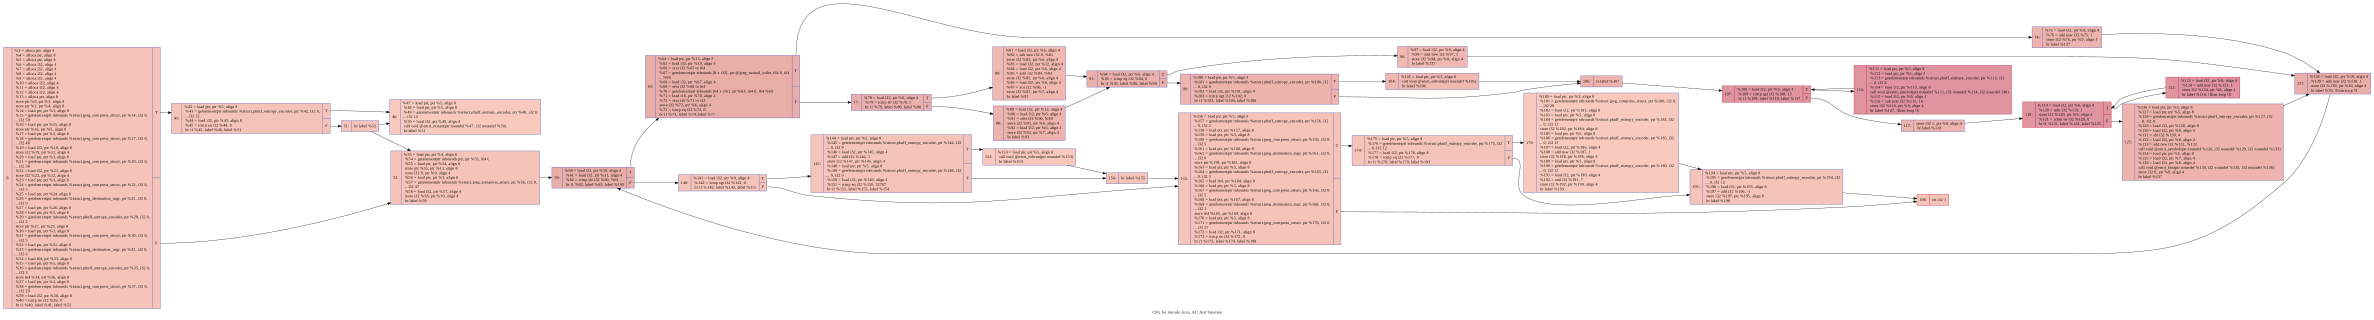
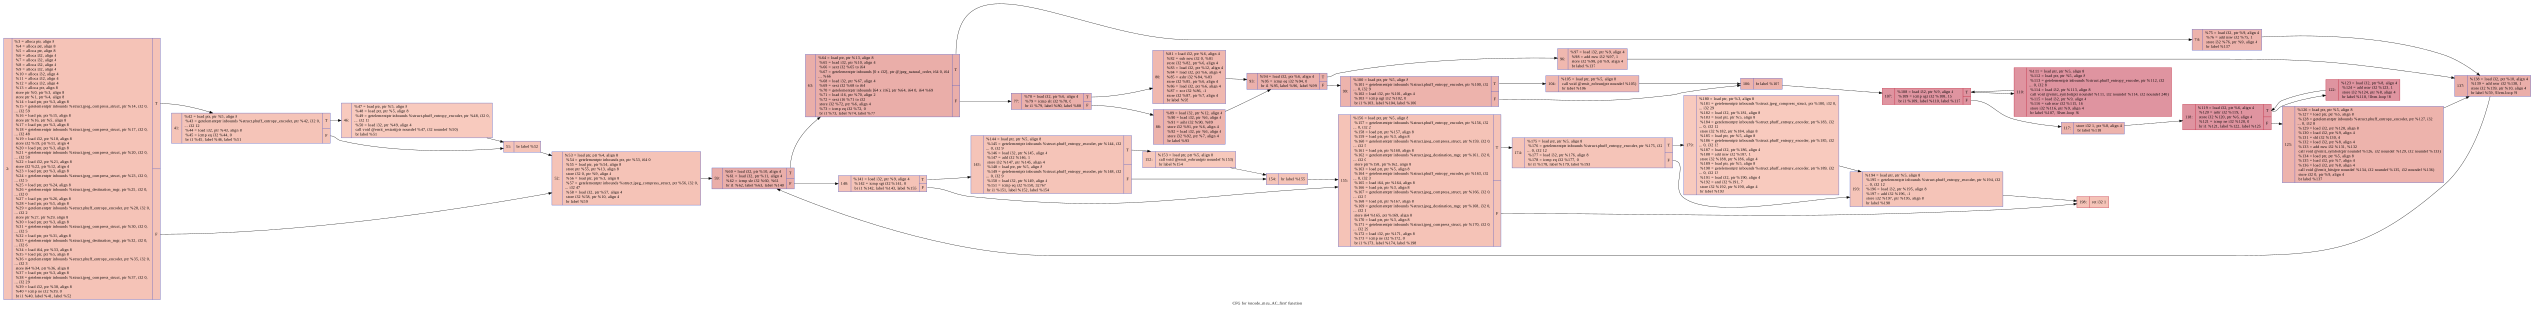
(383, 124) -> (494, 140)
